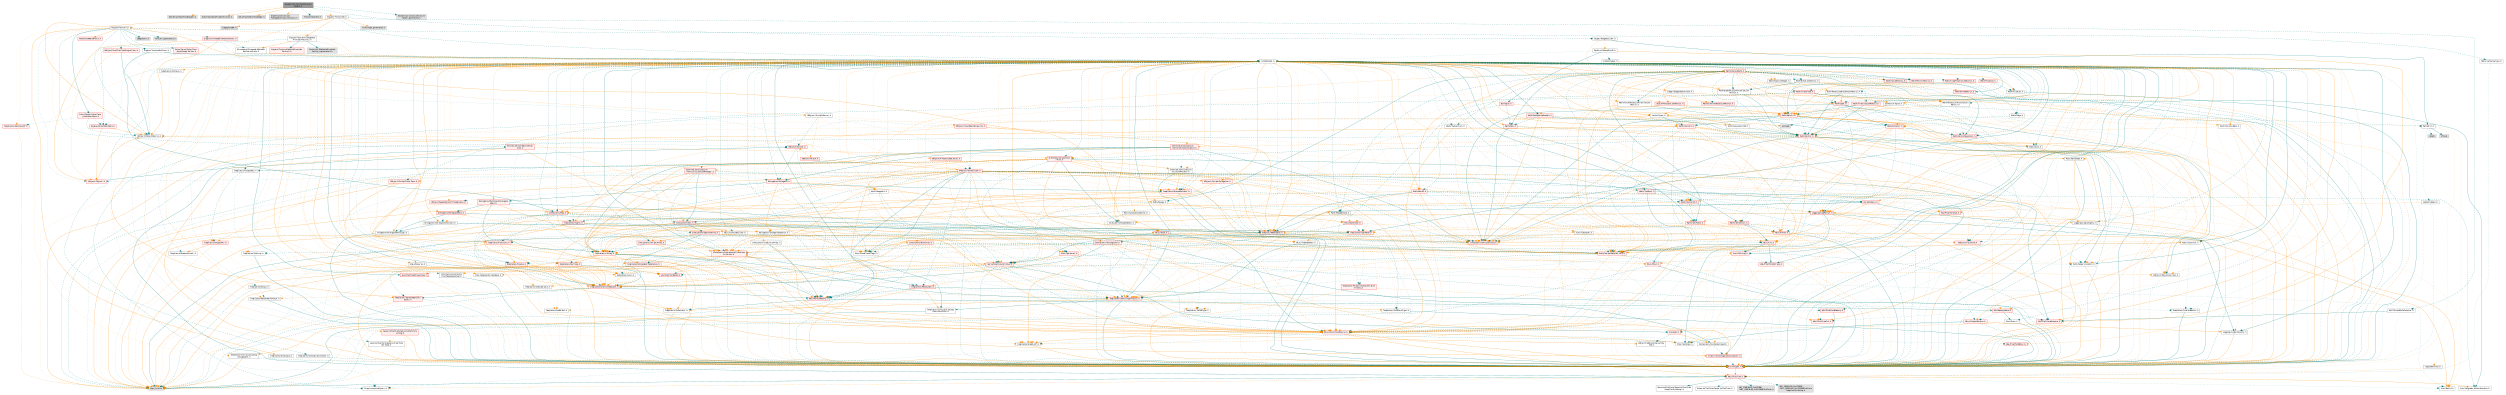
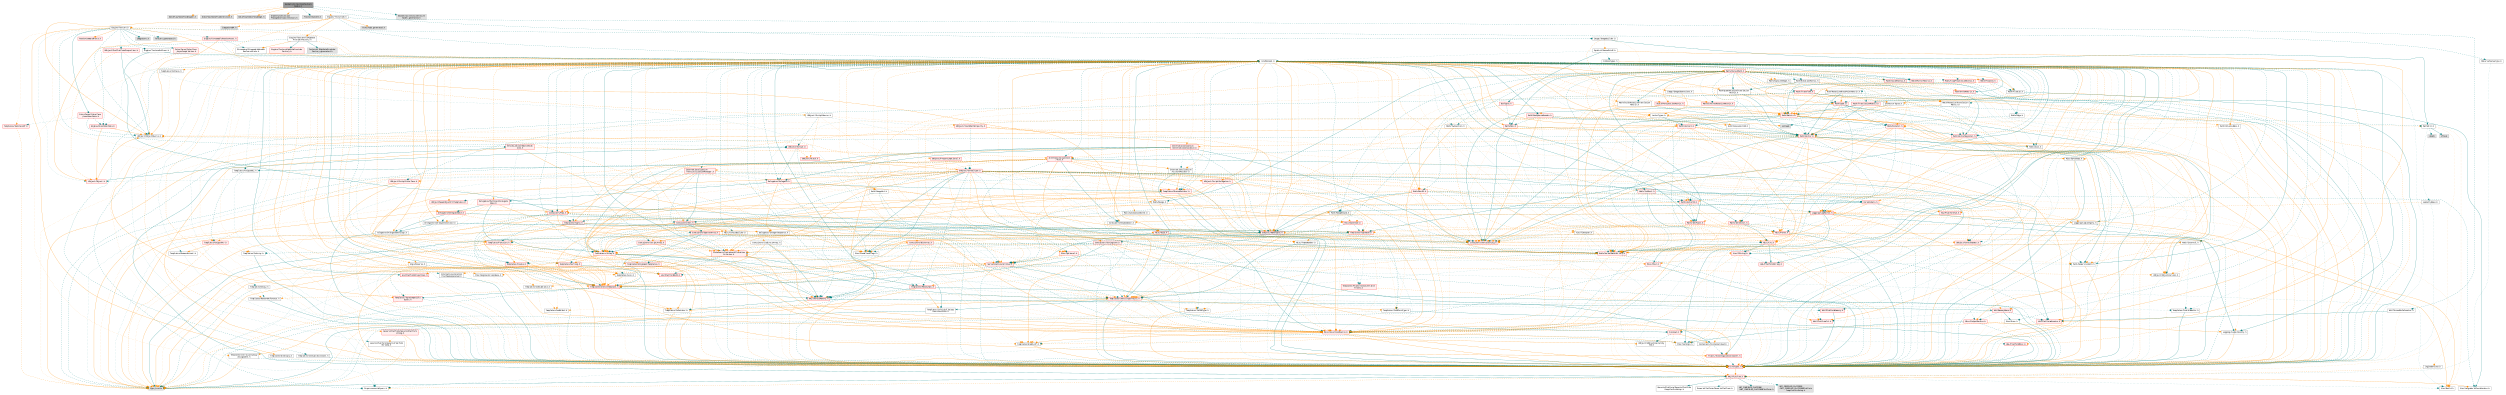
(1881, 65) -> none
none -> (1861, 73)
(805, 153) -> (802, 153)
(2112, 214) -> (994, 364)
(986, 223) -> (986, 223)
(1968, 243) -> (1968, 243)
